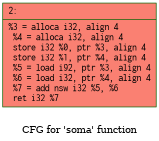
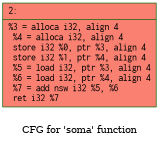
(79, 68) -> (79, 68)
